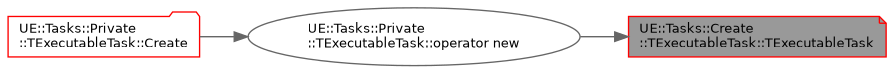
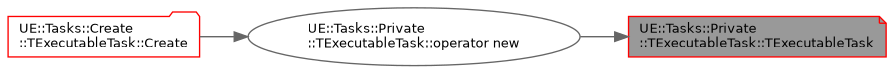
(104, 37) -> (104, 37)
(757, 37) -> (757, 37)
